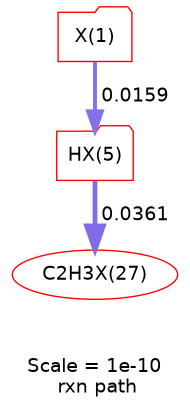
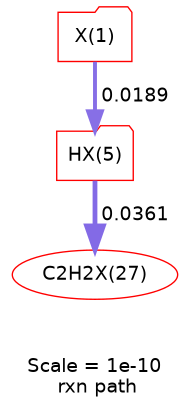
(133, 96) -> (133, 96)
(95, 275) -> (95, 275)
